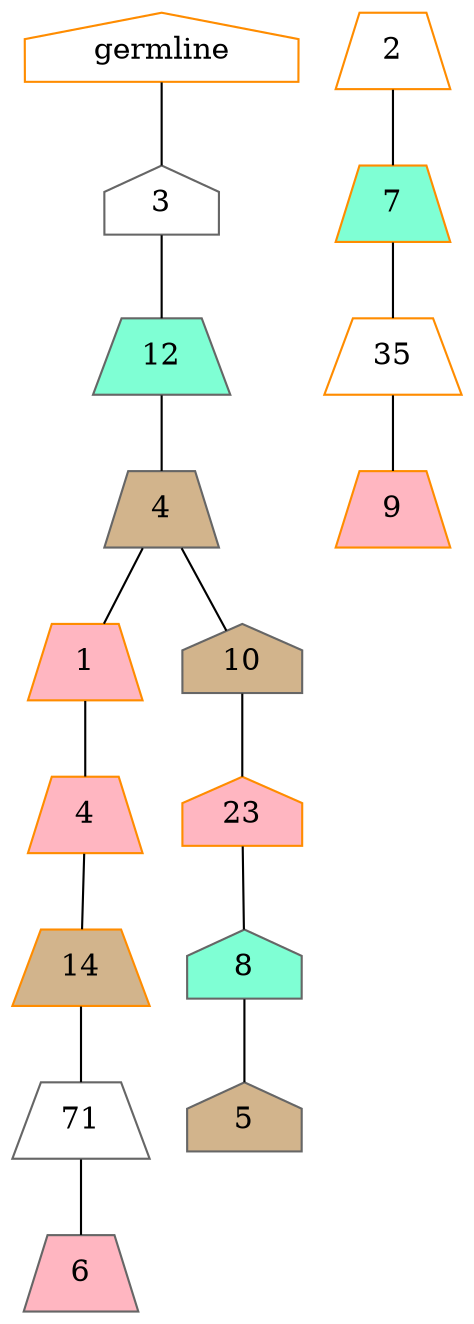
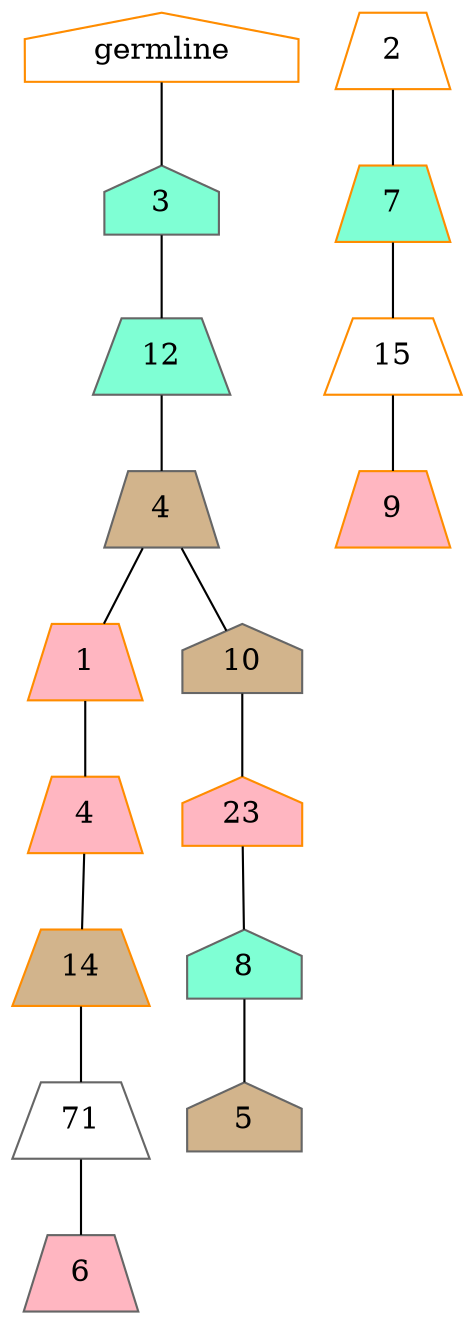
(162, 204) -> (162, 204)
(393, 357) -> (393, 357)
